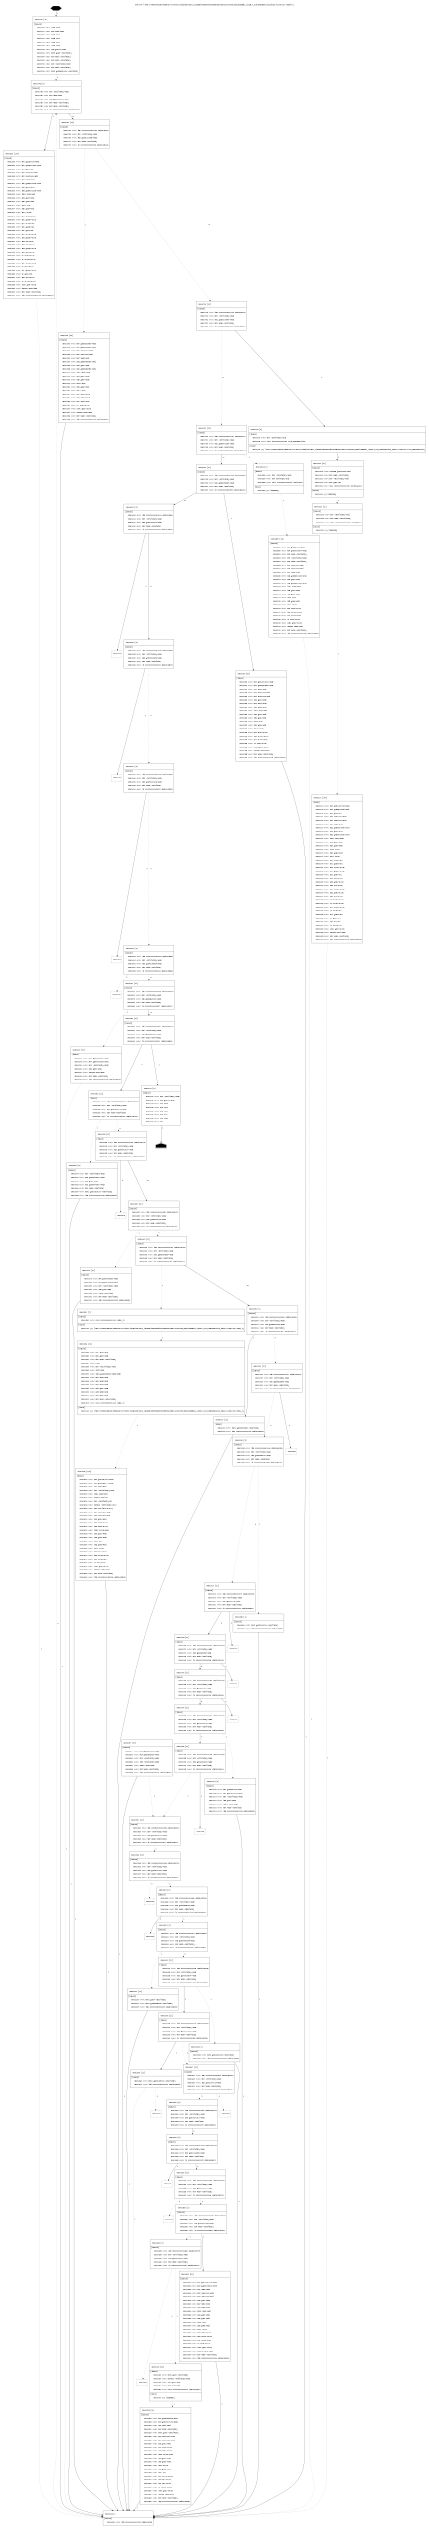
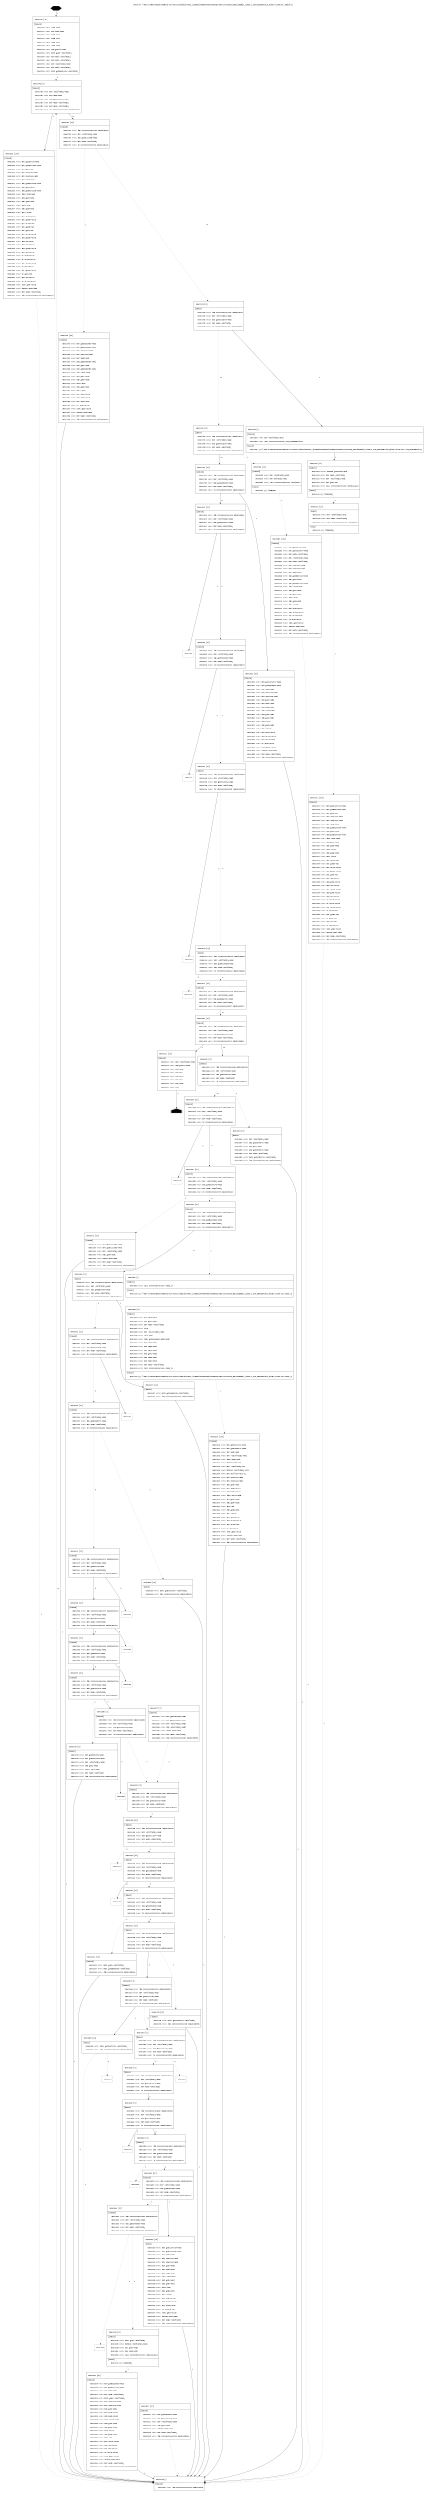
(114, 1026) -> none
(123, 2142) -> none
